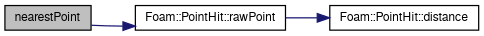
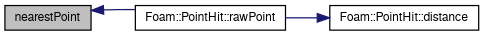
(107, 26) -> (120, 10)
